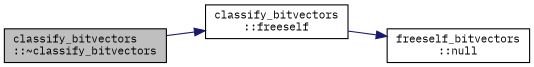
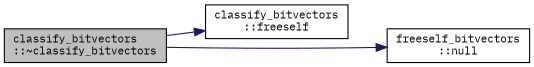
(362, 33) -> (271, 48)
